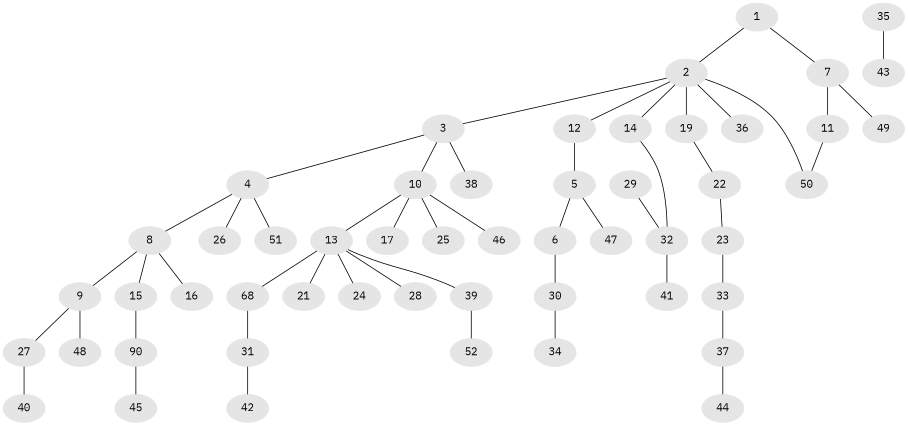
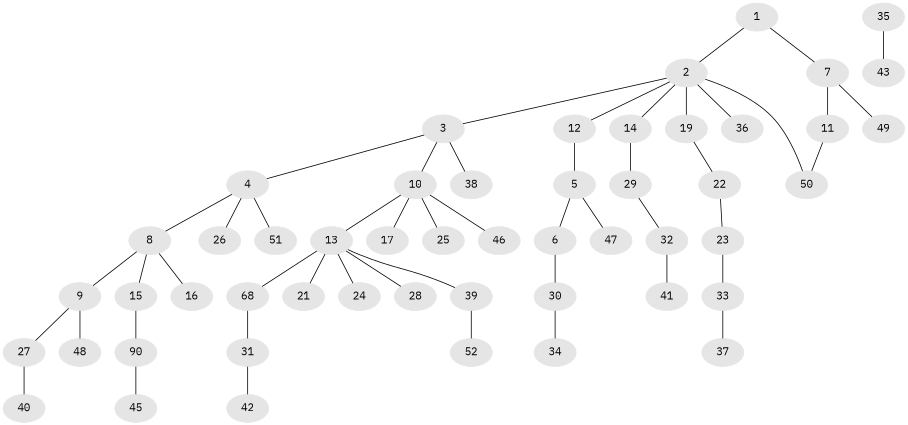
(662, 181) -> (630, 157)
(723, 408) -> none
